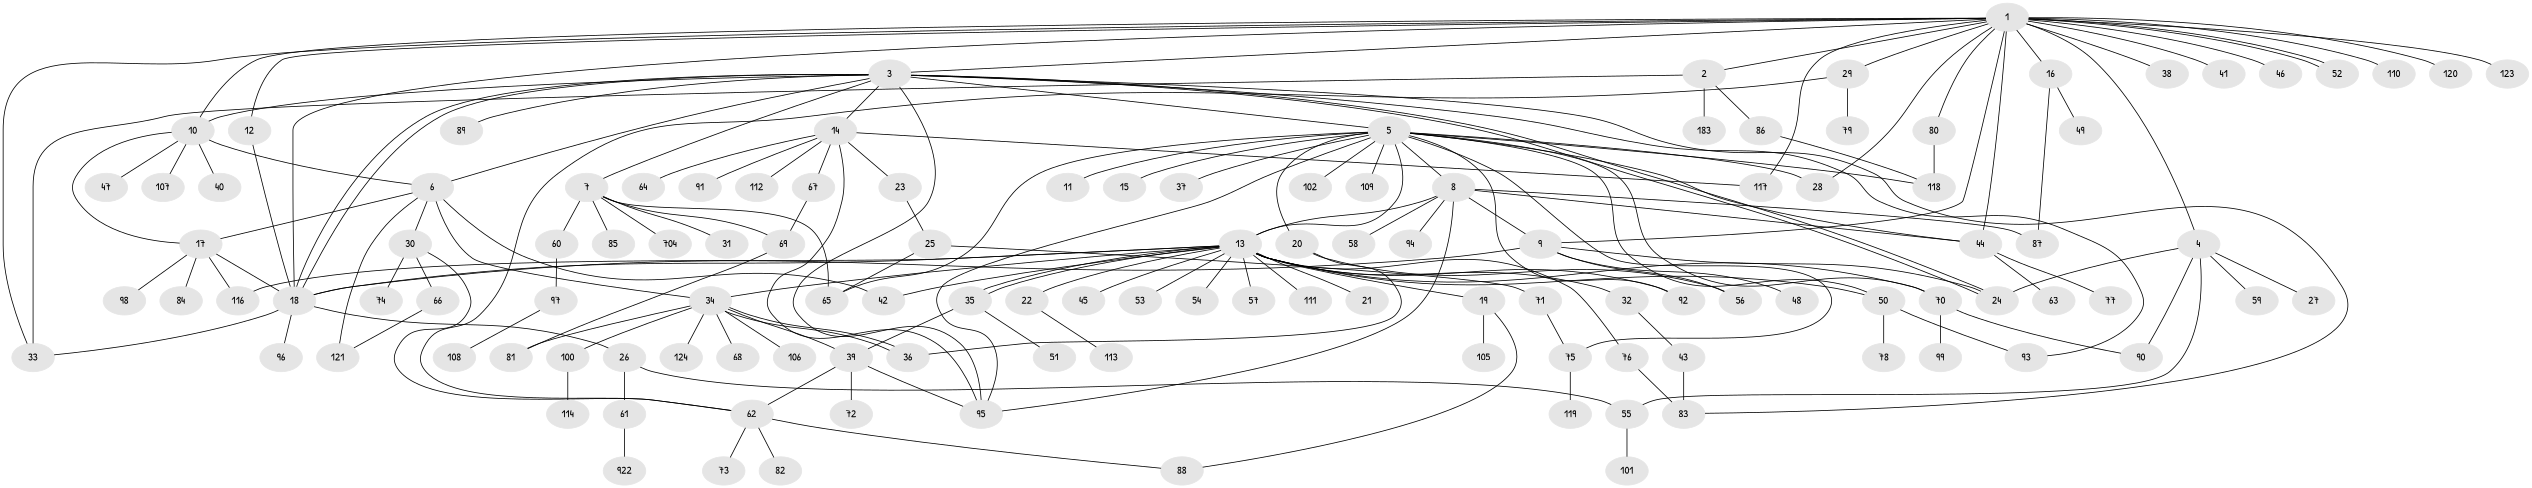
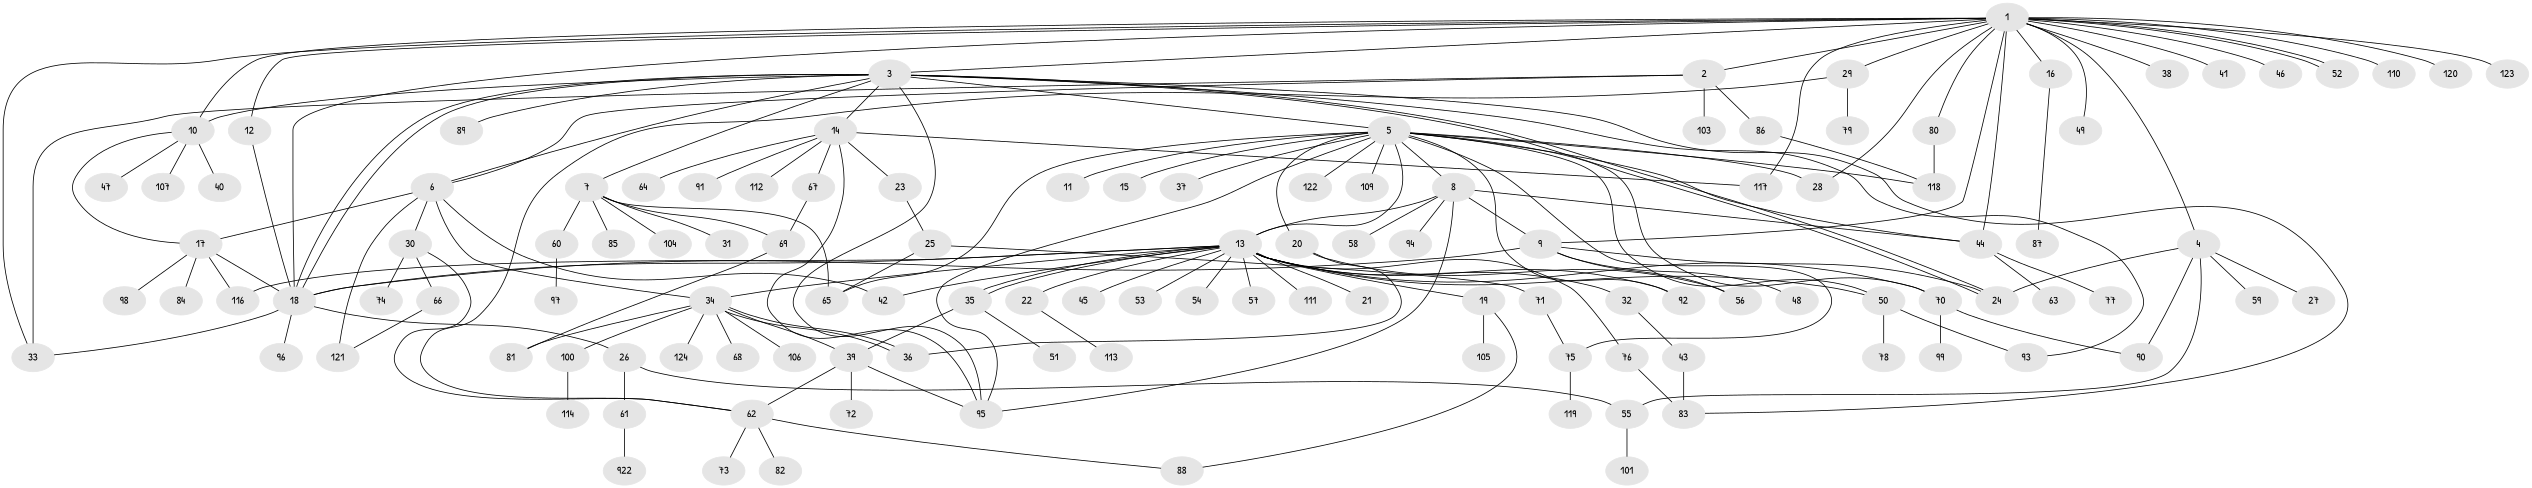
(2066, 102) -> (2077, 57)
(1704, 131) -> (1704, 131)
(309, 167) -> (995, 92)
(1310, 187) -> (1310, 187)
(1708, 203) -> none
(670, 244) -> (670, 244)
(454, 358) -> none
